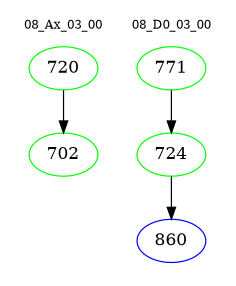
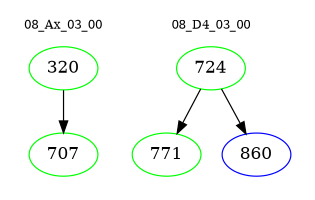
(172, 26) -> (212, 26)
(64, 68) -> (64, 68)
(171, 106) -> (192, 106)
(64, 155) -> (64, 155)
